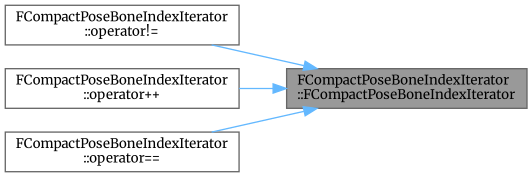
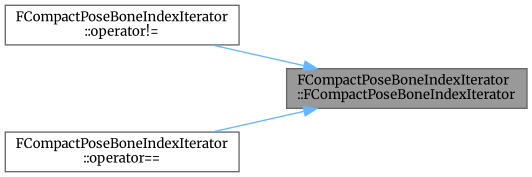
(122, 88) -> none
